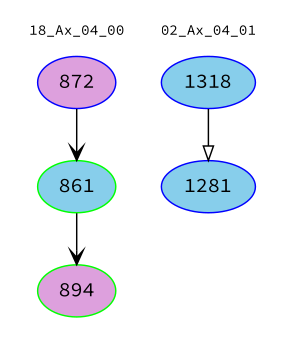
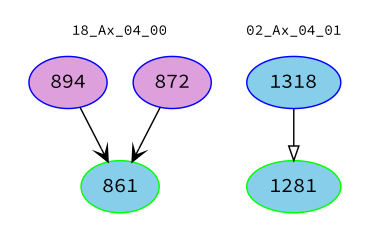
(208, 187) -> (294, 187)
(77, 232) -> (91, 128)
(77, 291) -> (68, 82)
